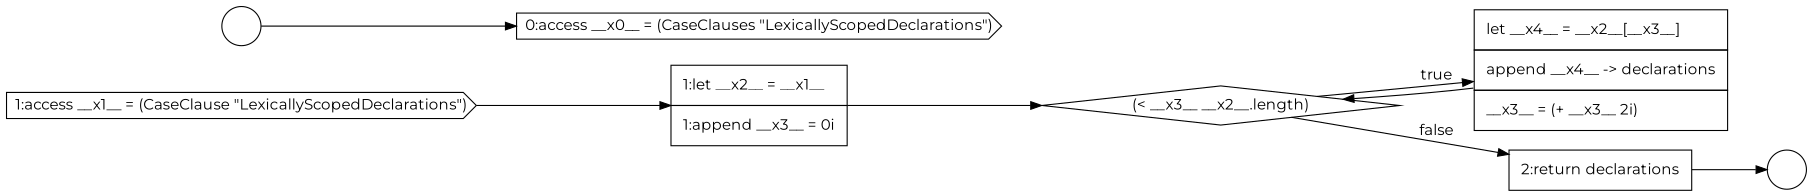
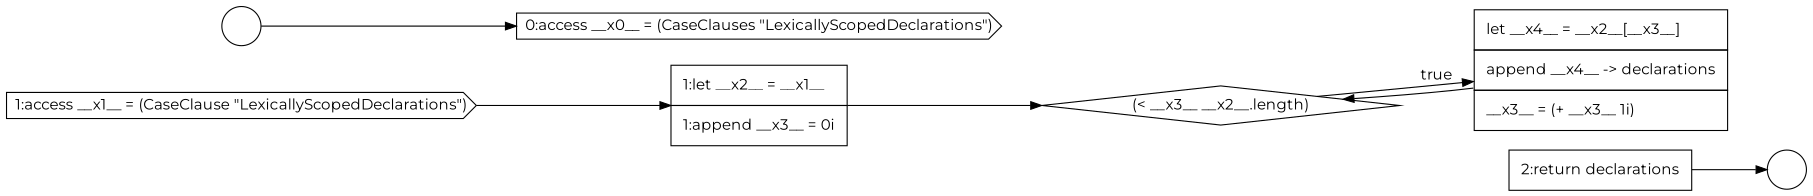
(1562, 110) -> (1561, 110)
(1395, 135) -> none
